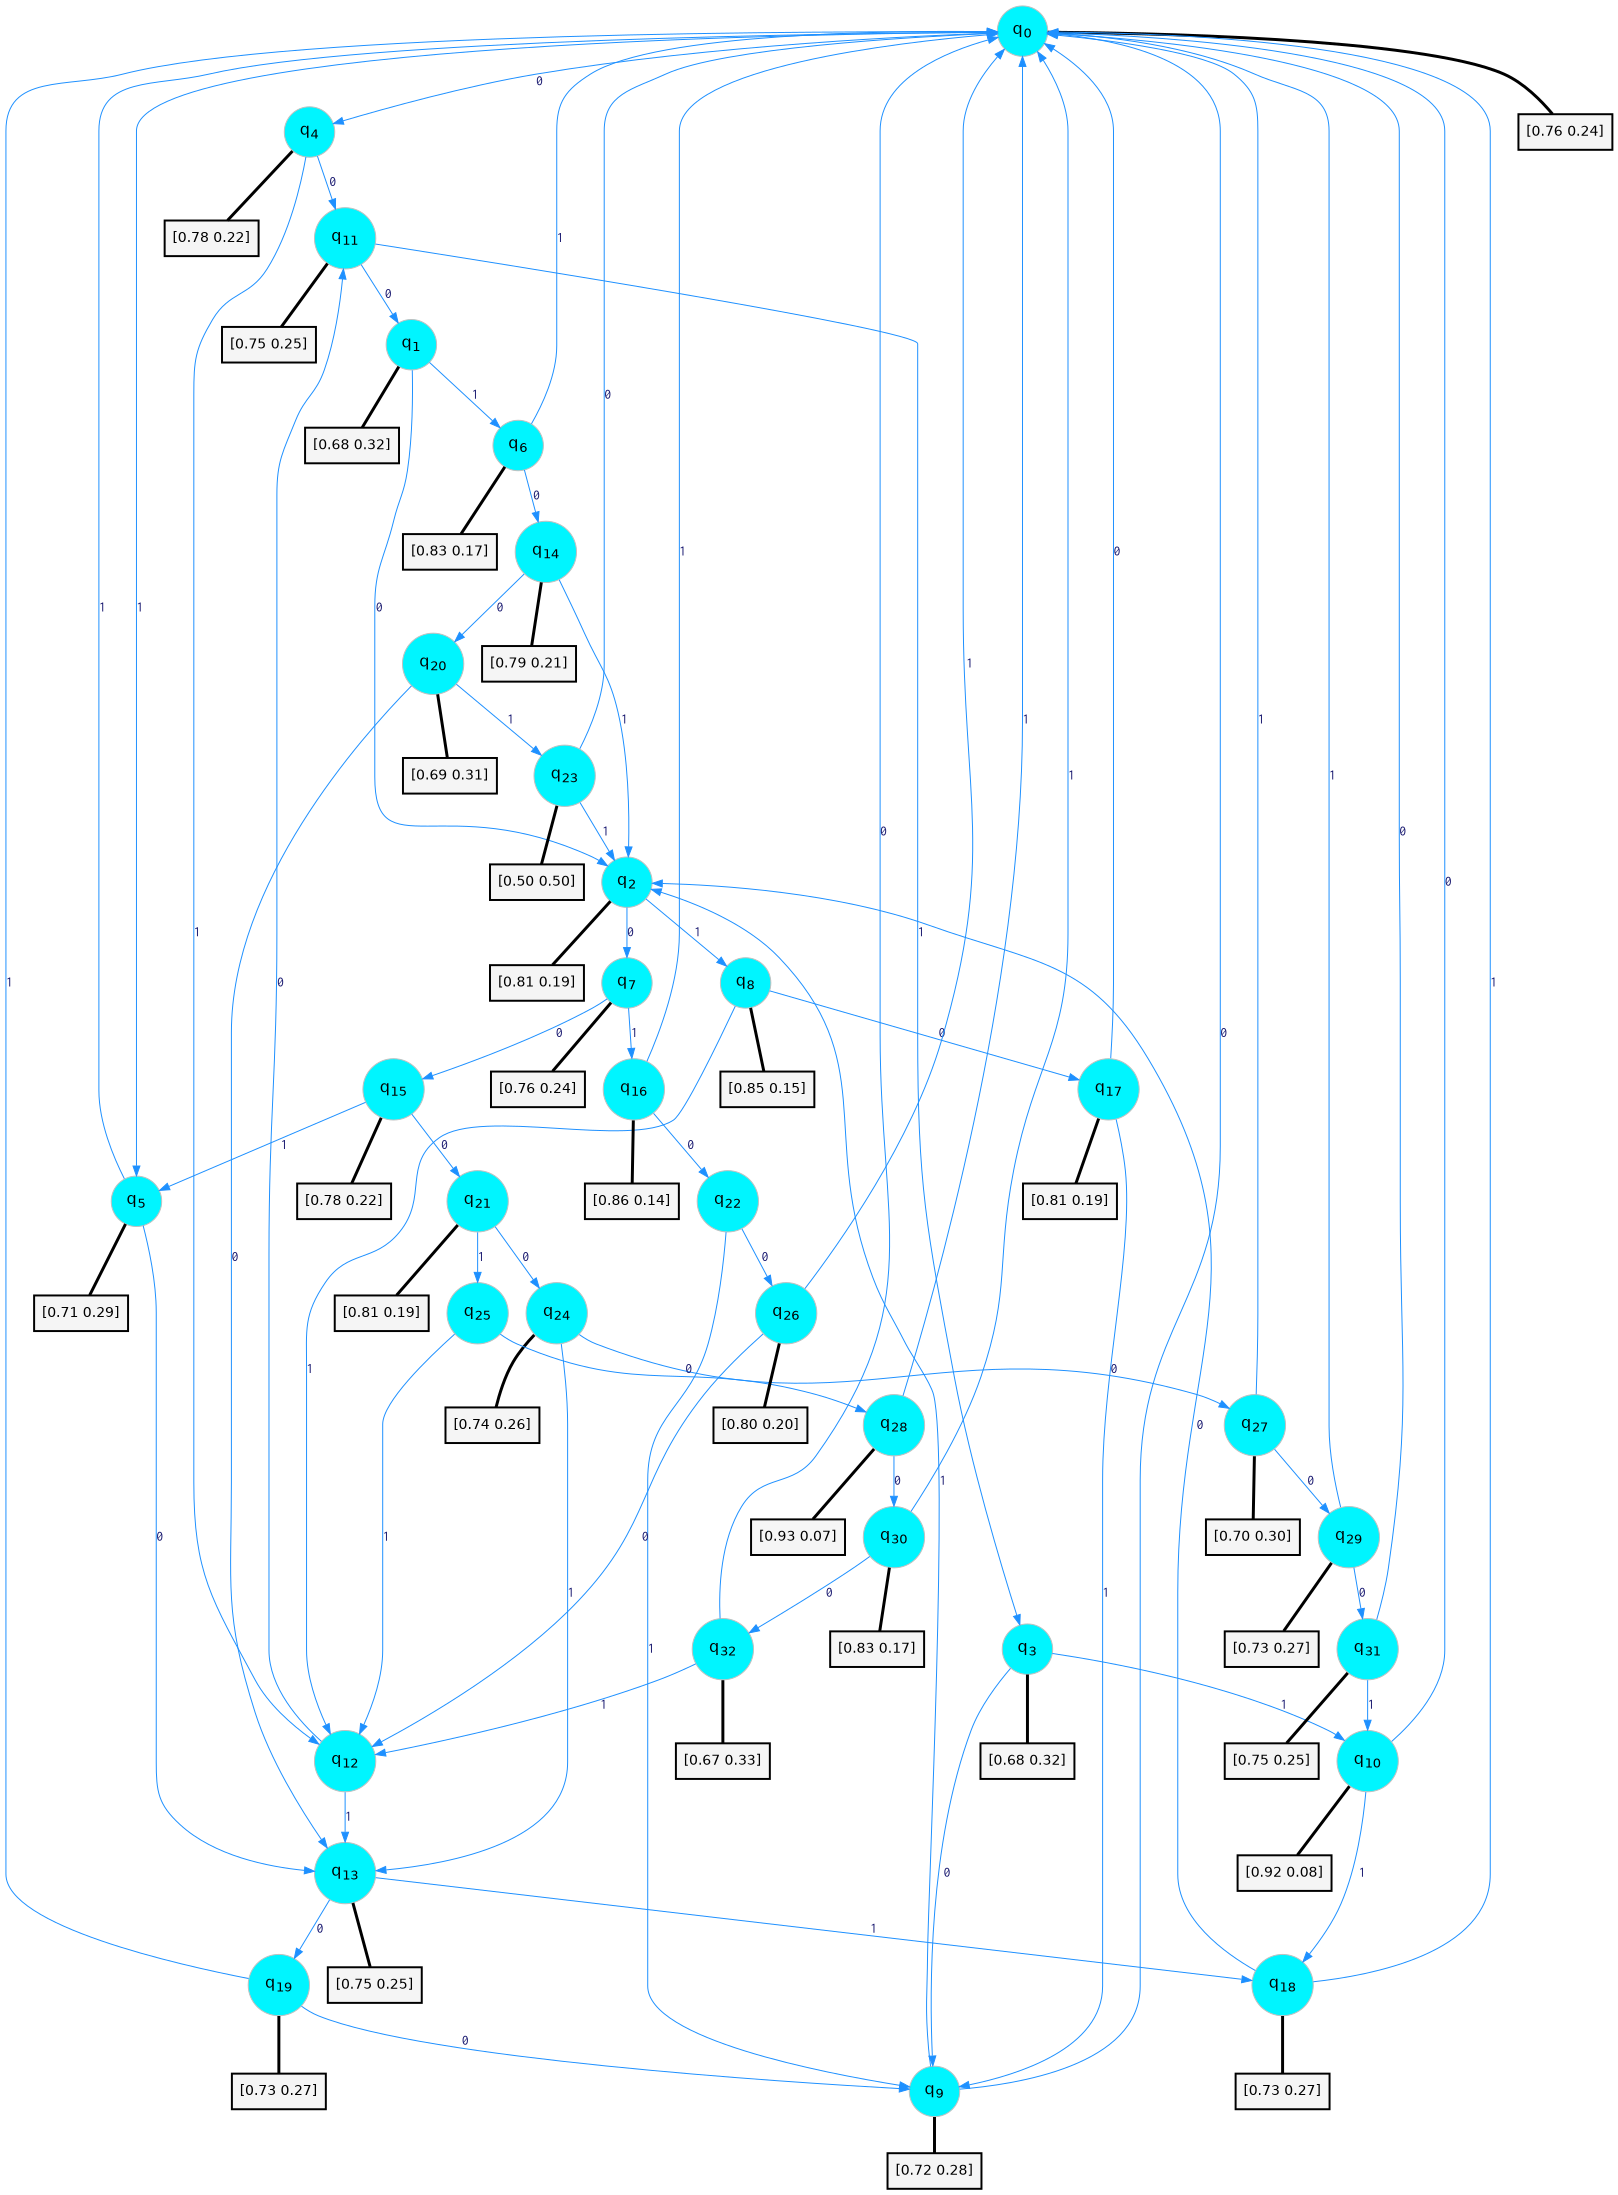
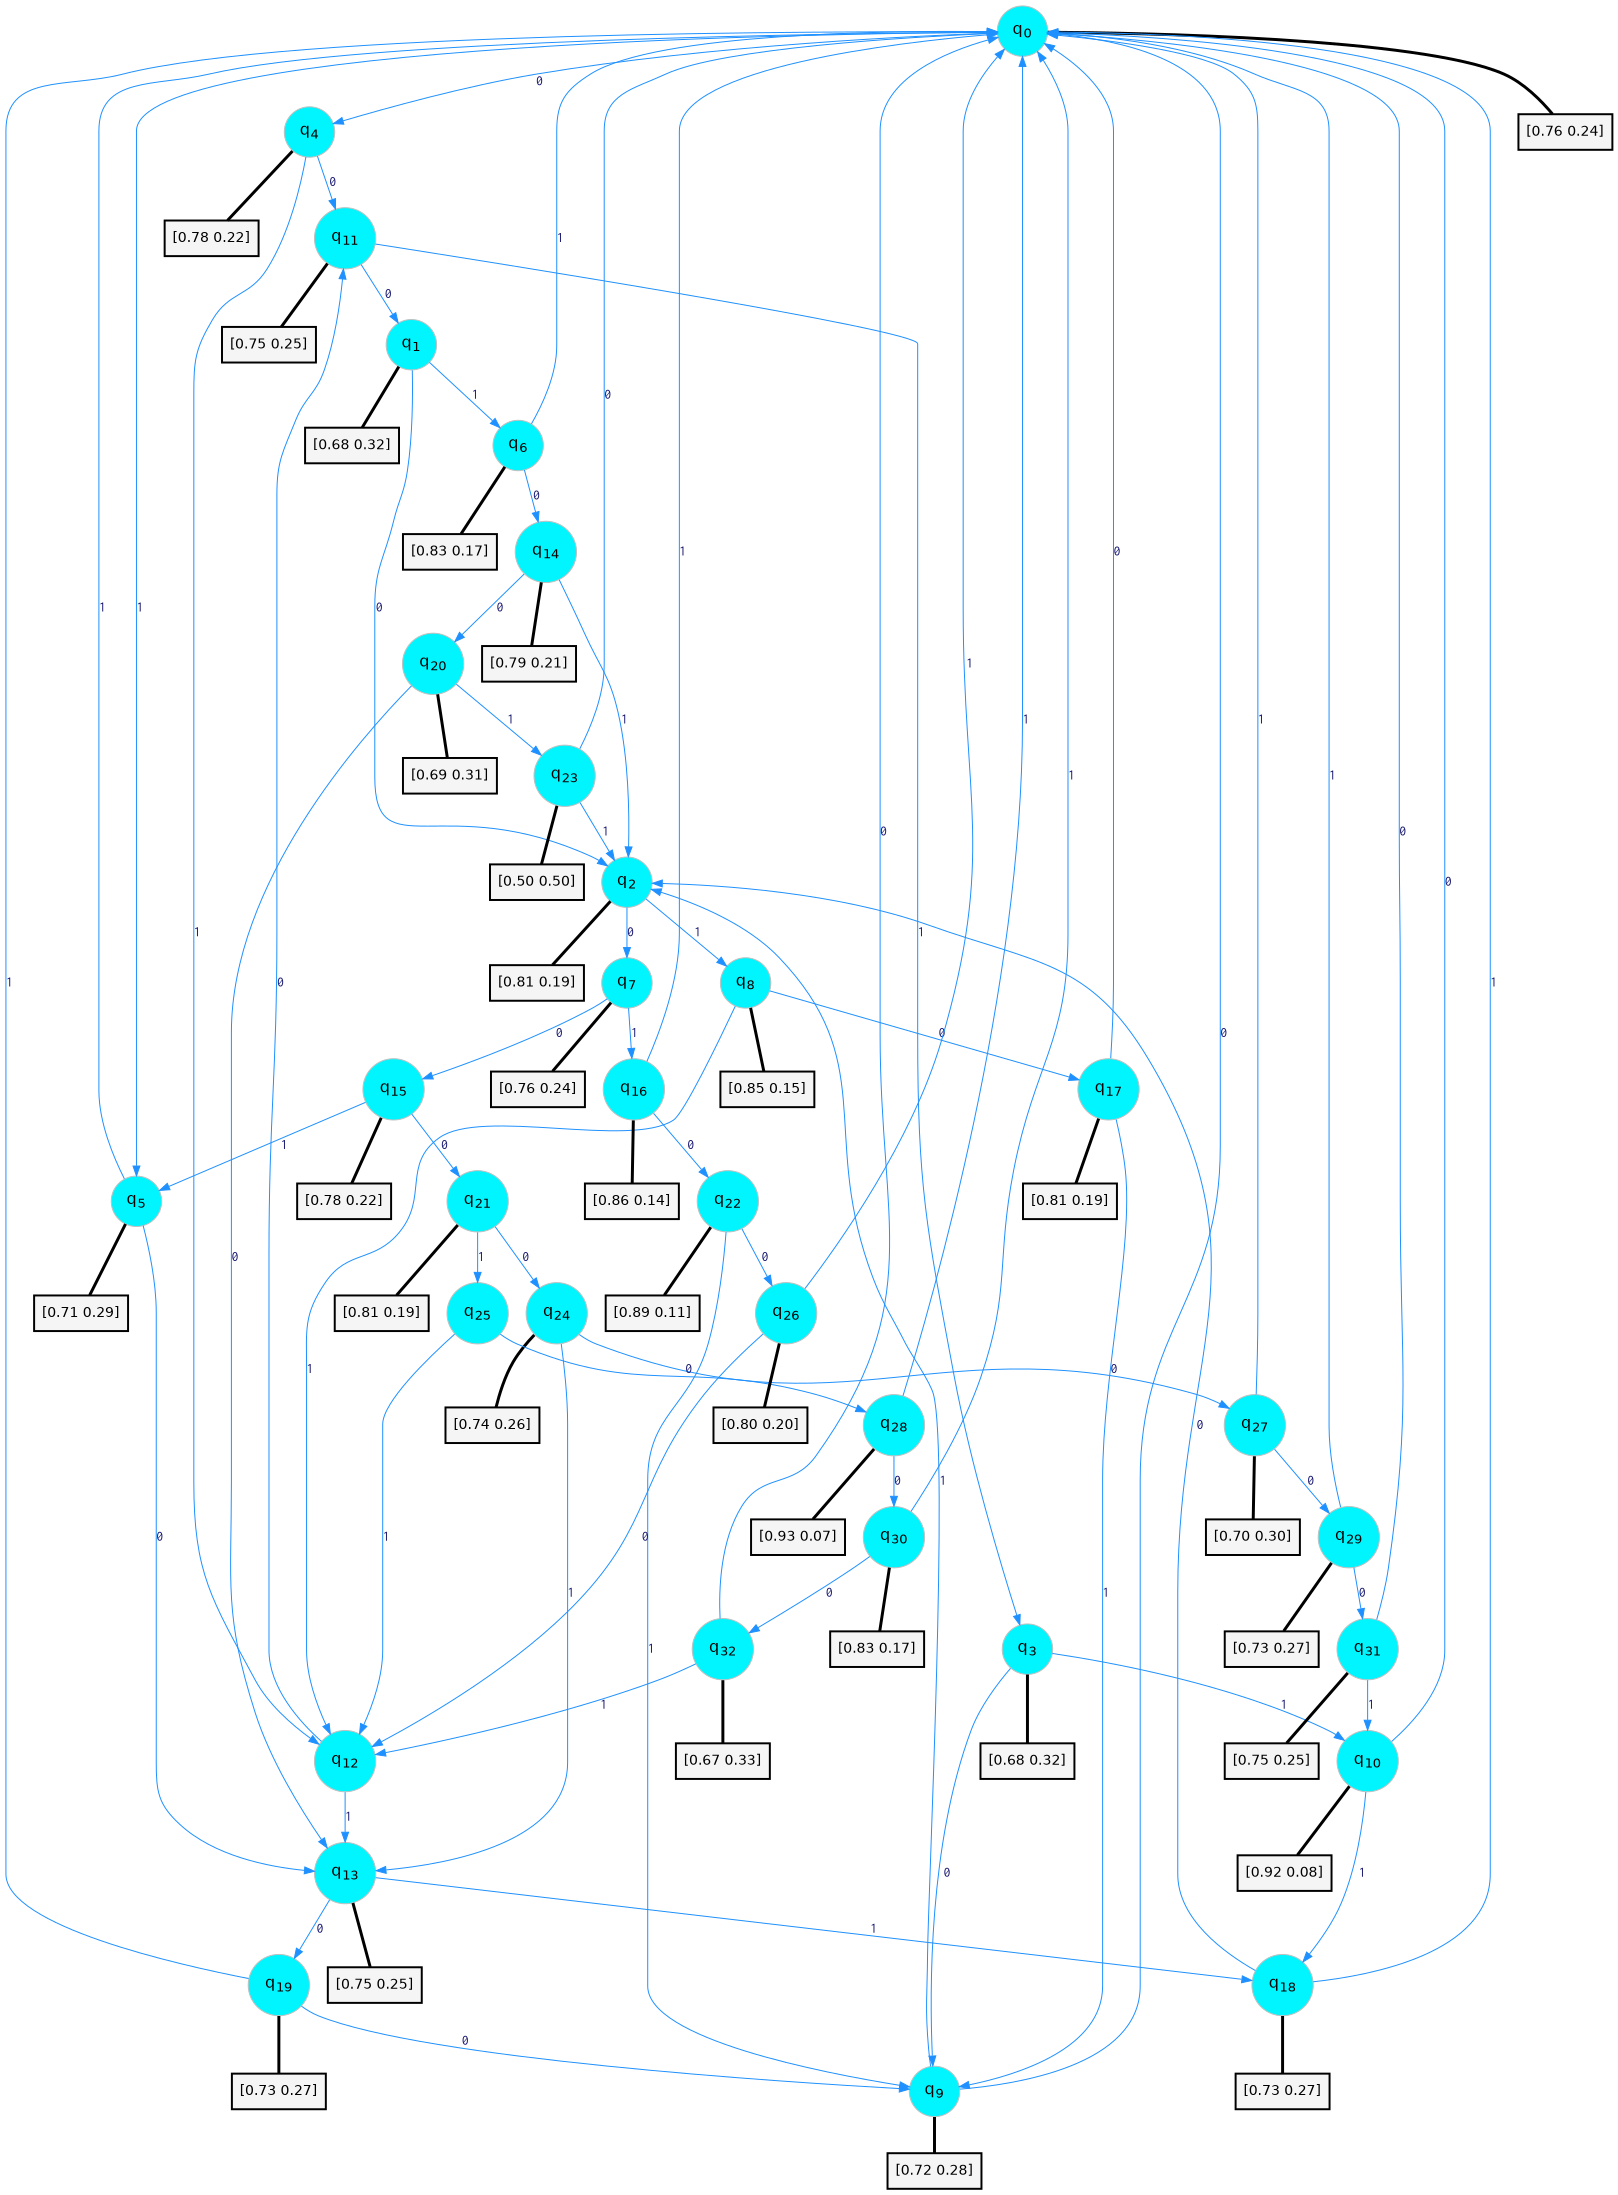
none -> (653, 1313)
